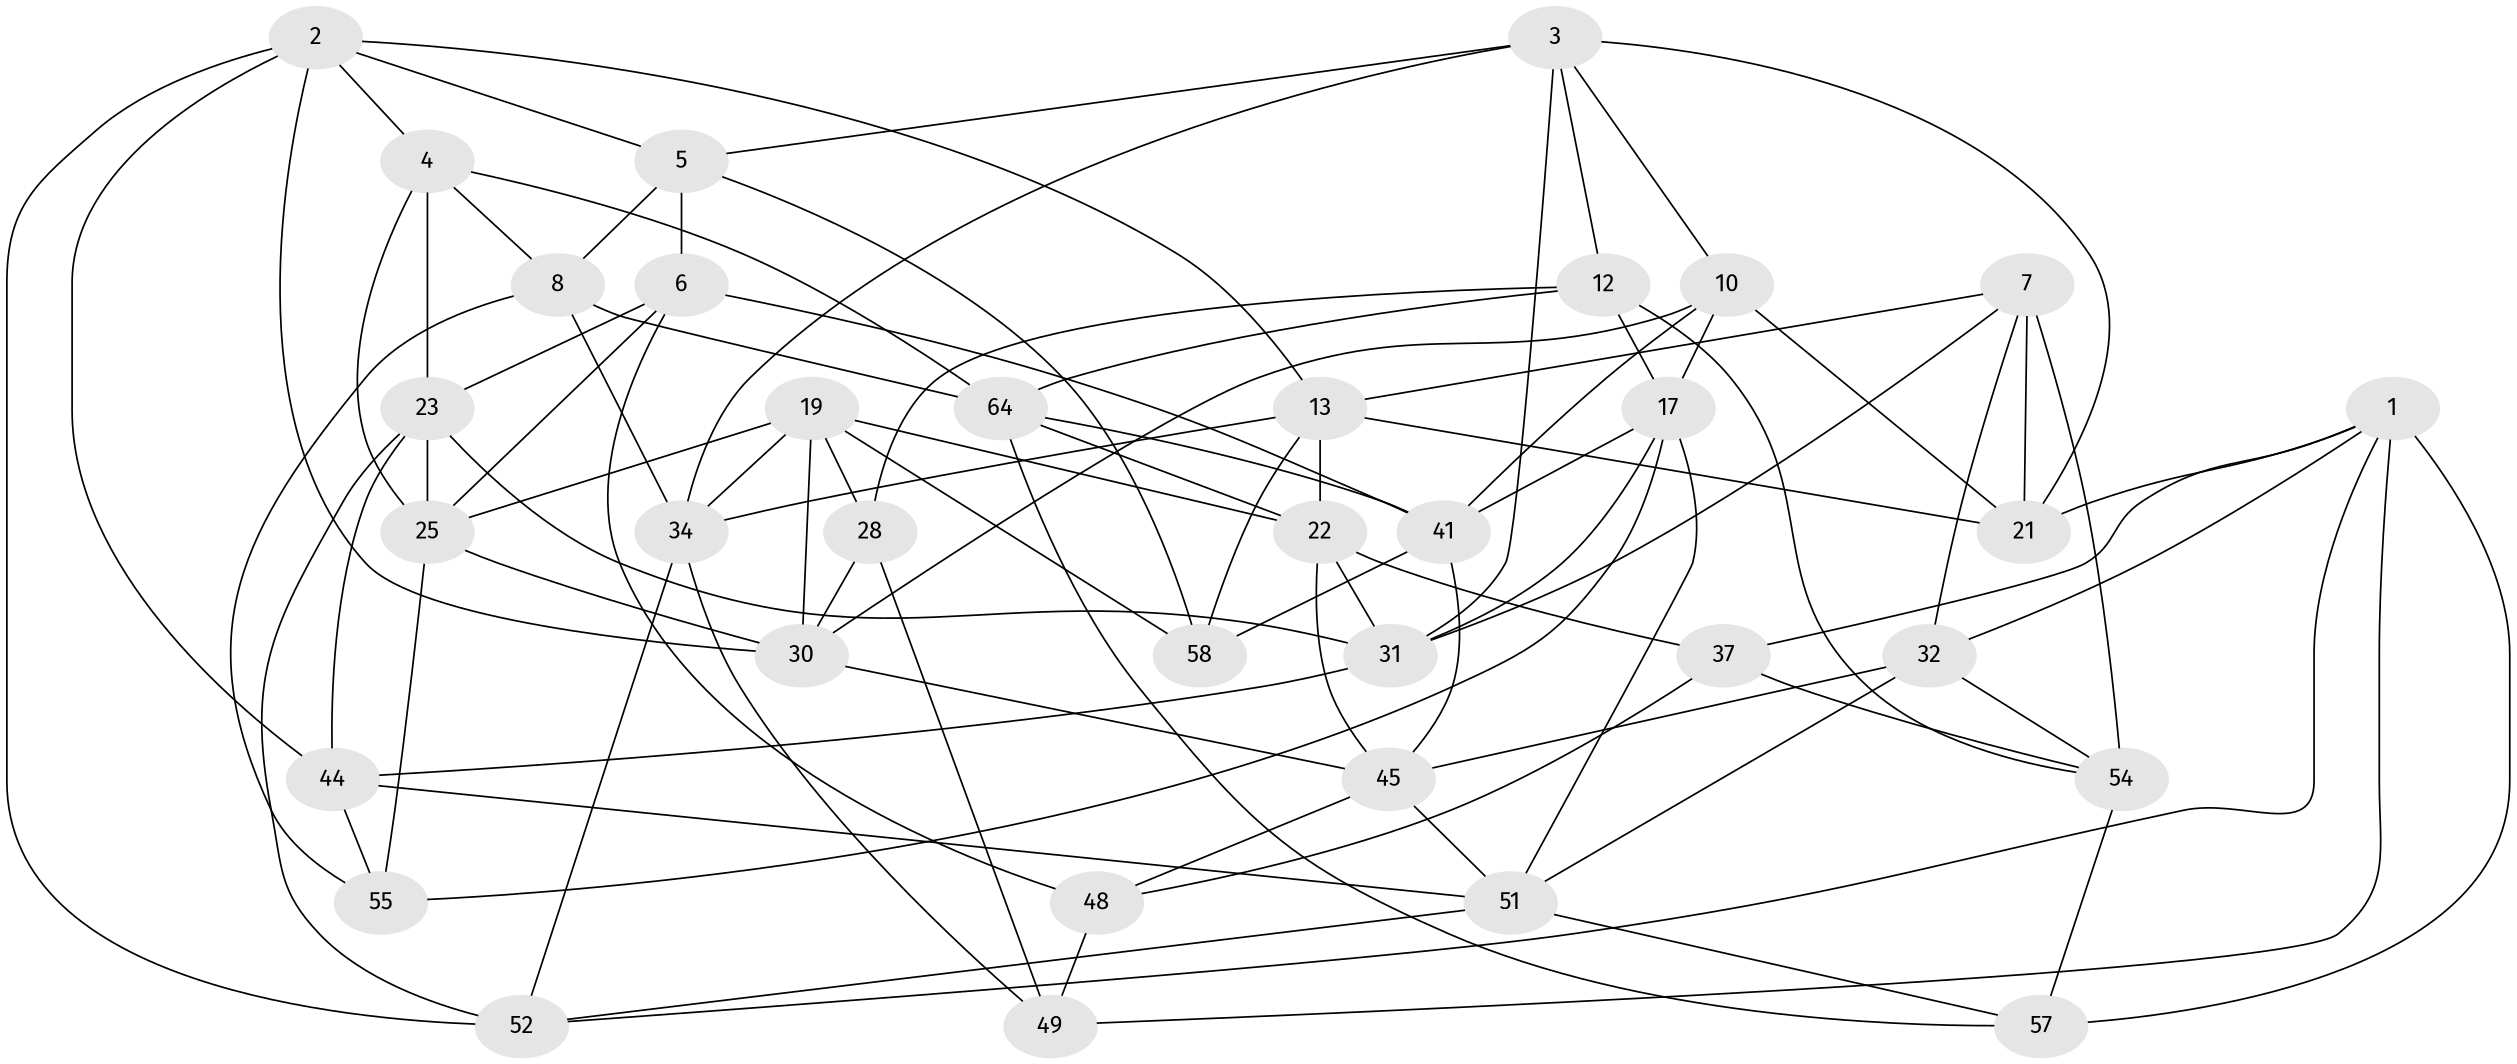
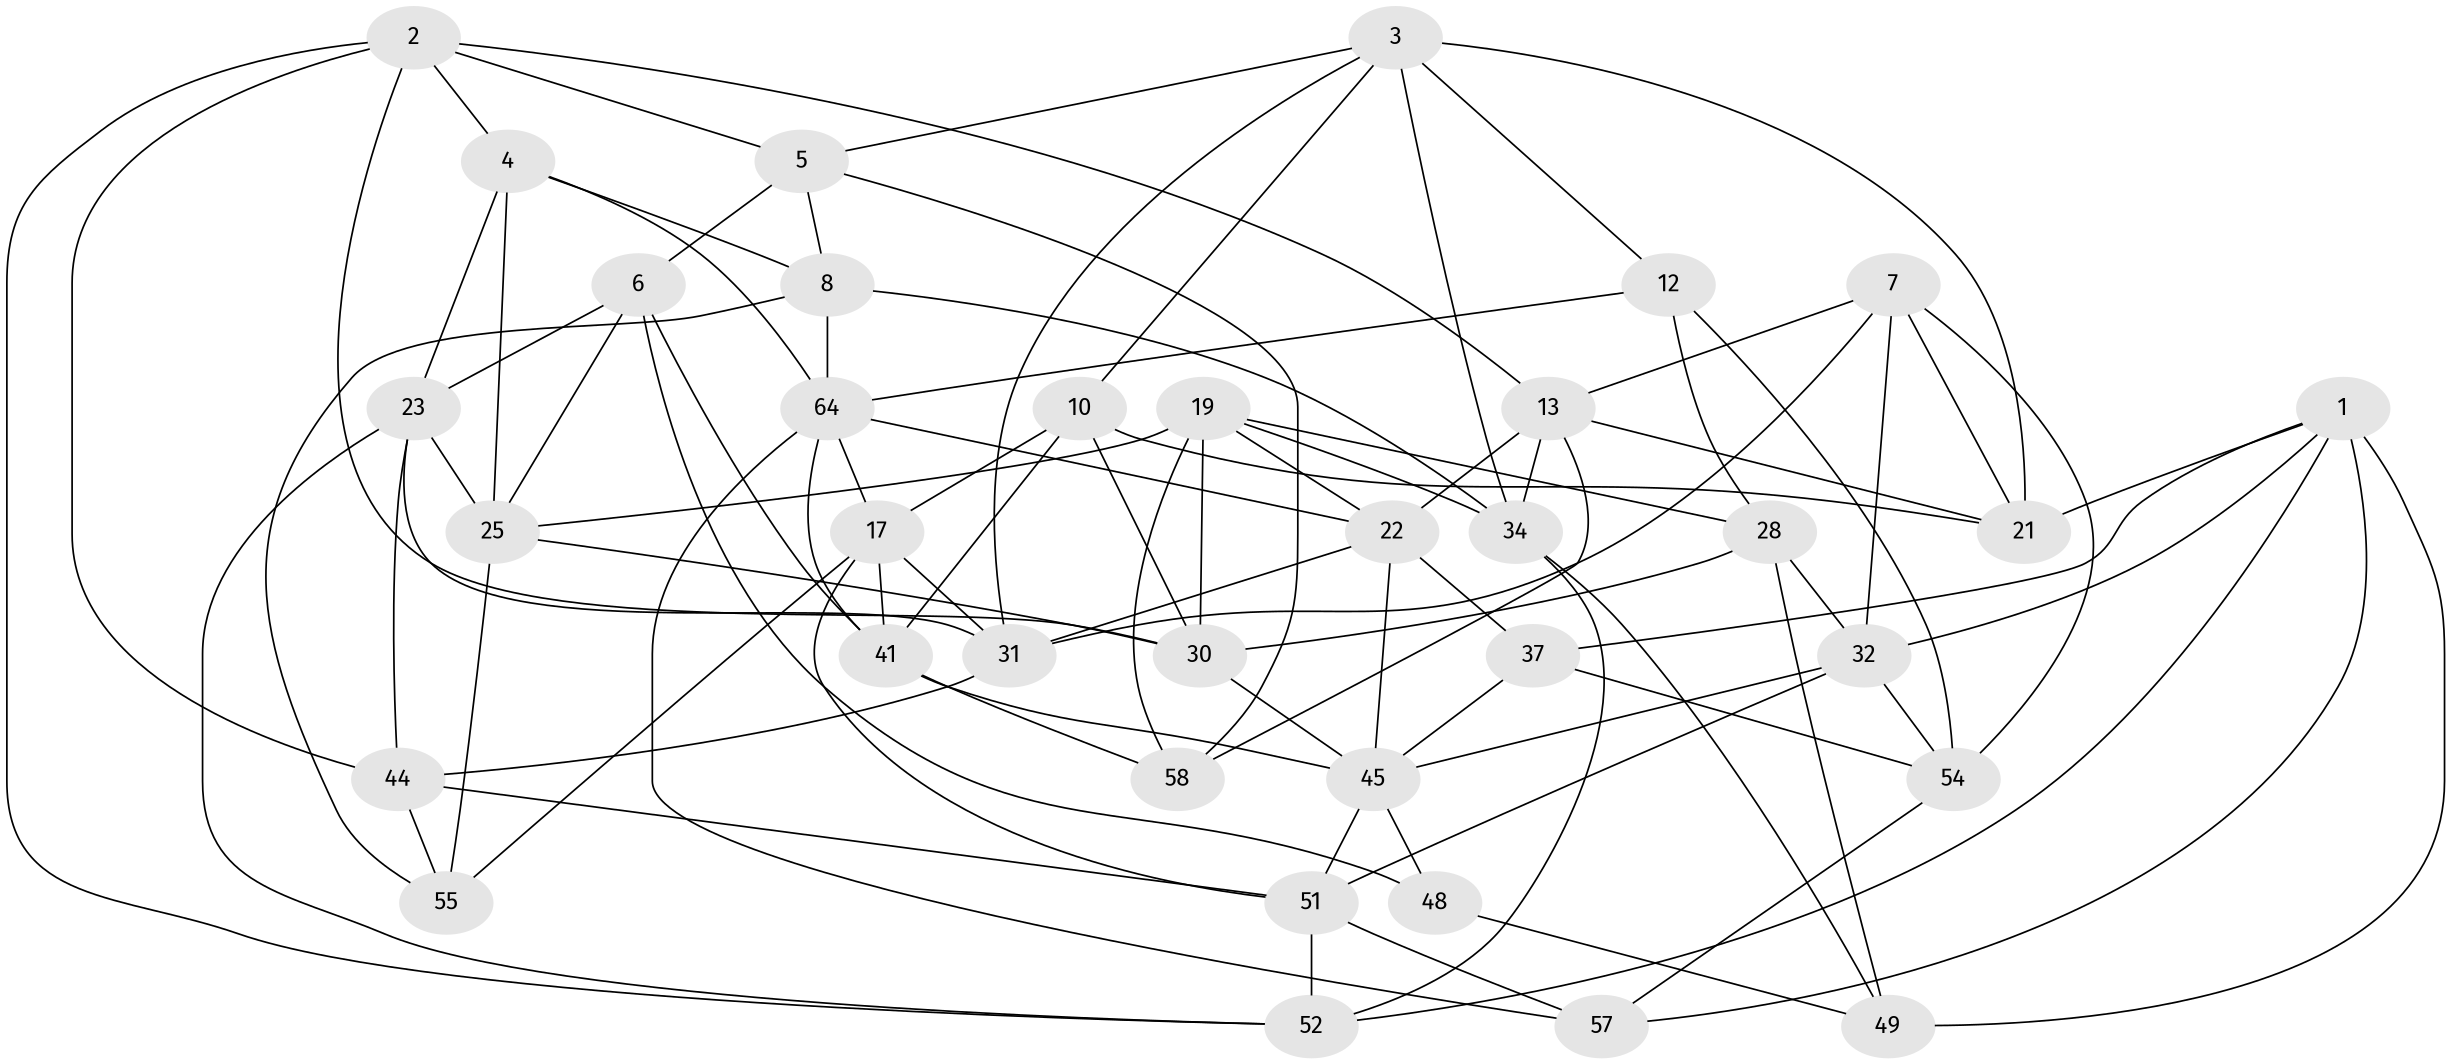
(1633, 342) -> (852, 470)
none -> (1817, 594)
(1443, 813) -> (1453, 718)
